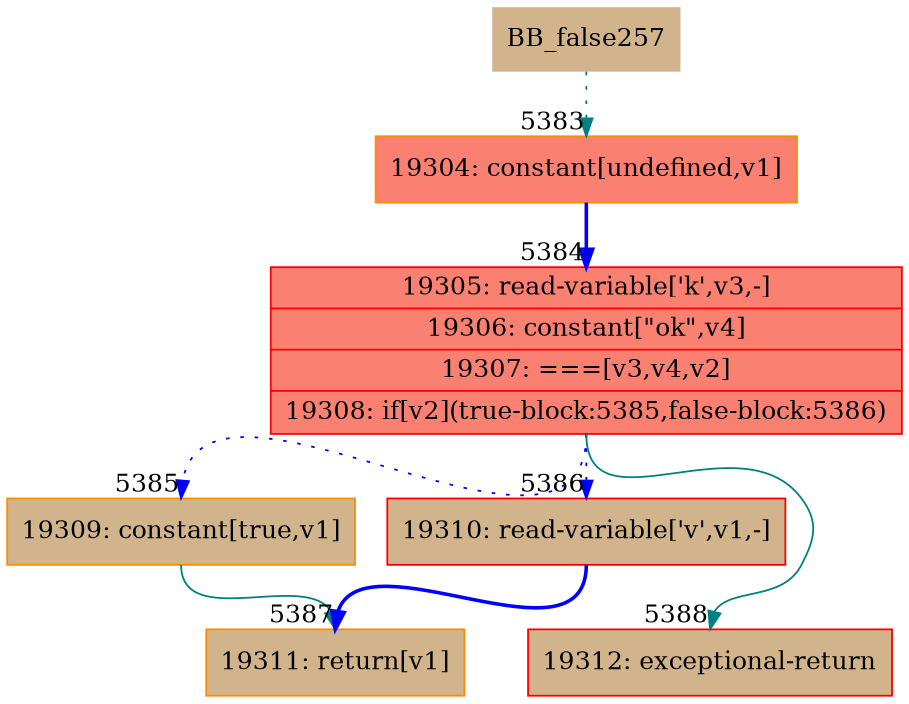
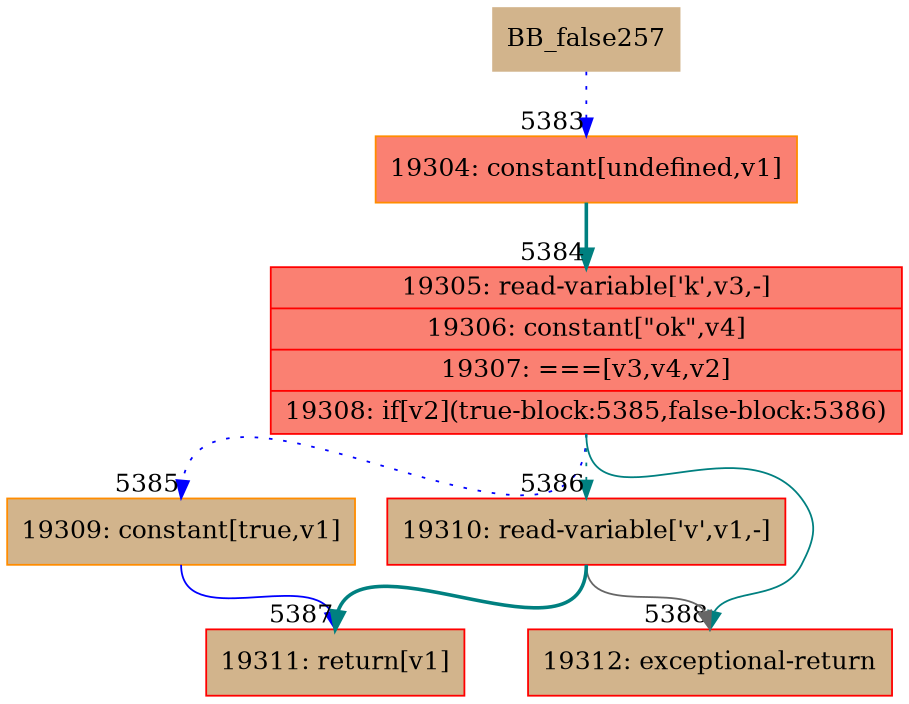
(586, 95) -> (586, 95)
(586, 226) -> (586, 226)
(586, 457) -> (586, 457)
none -> (639, 597)
(249, 598) -> (249, 598)
(470, 599) -> (470, 599)
(335, 663) -> (335, 663)
